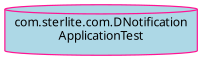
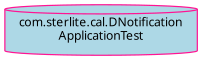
(101, 30) -> (101, 30)
